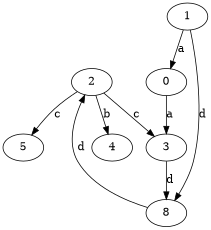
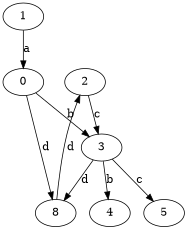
(55, 108) -> (130, 177)
(101, 111) -> (105, 177)
(199, 114) -> (39, 144)
(170, 115) -> (71, 115)
